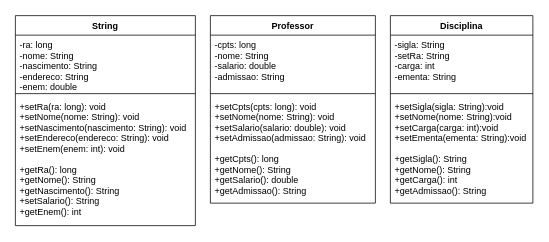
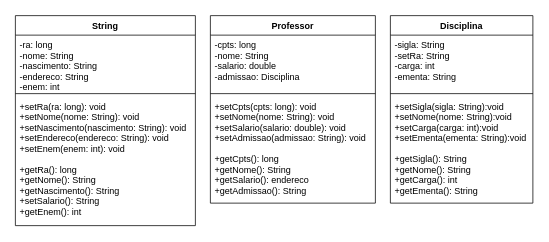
(39, 45) -> (39, 45)
(239, 45) -> (239, 45)
(273, 107) -> (273, 107)
(457, 107) -> (457, 107)
